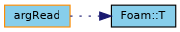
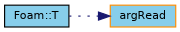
(85, 16) -> (84, 16)
